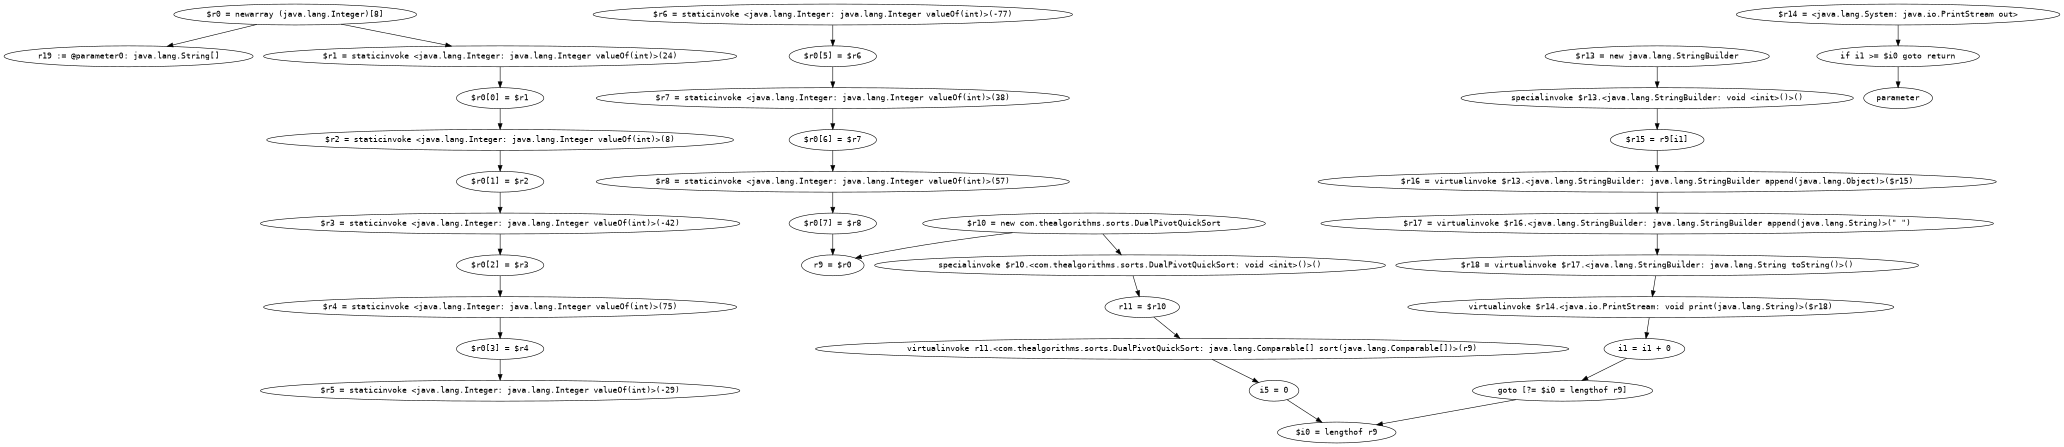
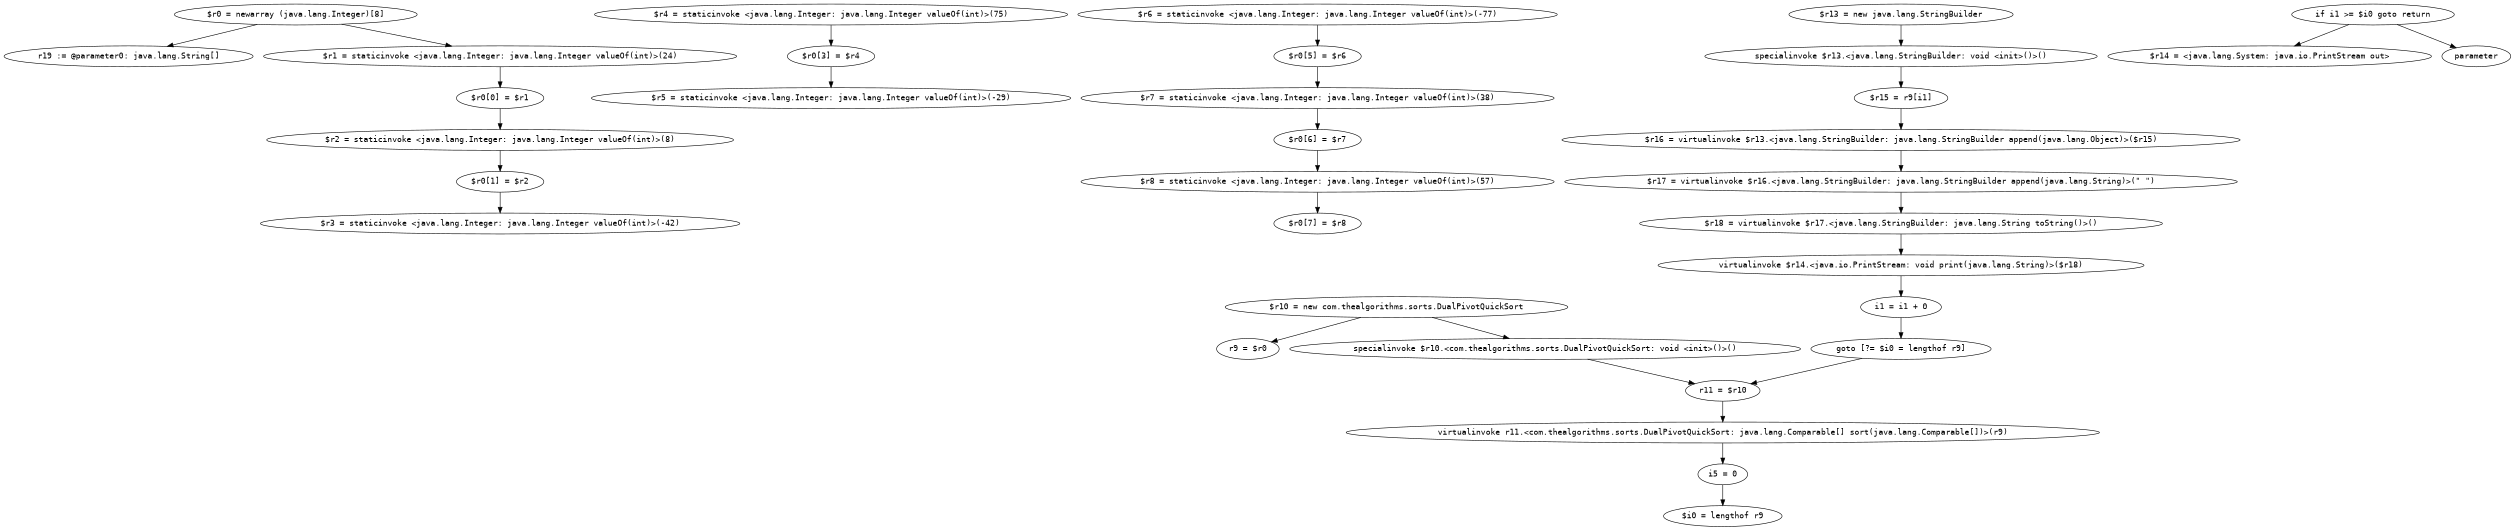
(1898, 33) -> (2325, 34)
(833, 242) -> none
(500, 265) -> none
(1449, 412) -> (1809, 370)
